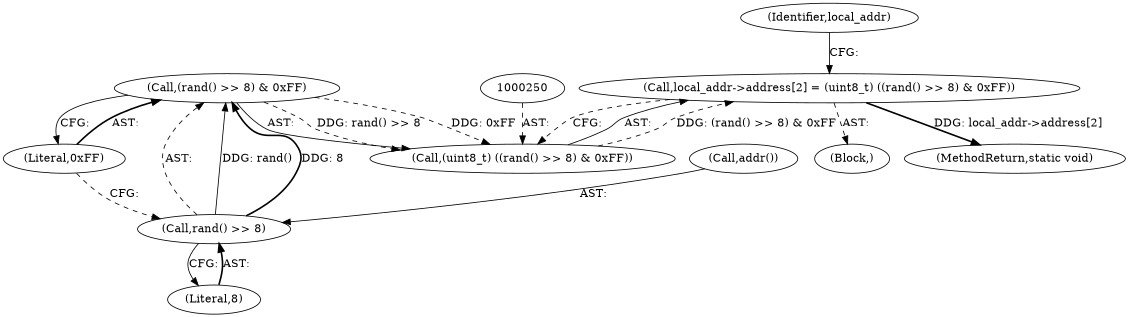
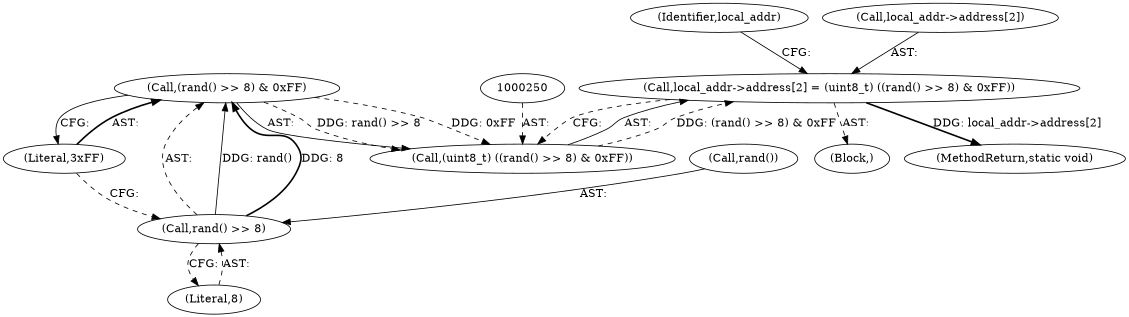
none -> (940, 18)
(64, 159) -> (64, 159)
(744, 159) -> (744, 159)
(188, 261) -> (188, 261)
(222, 268) -> (222, 268)
